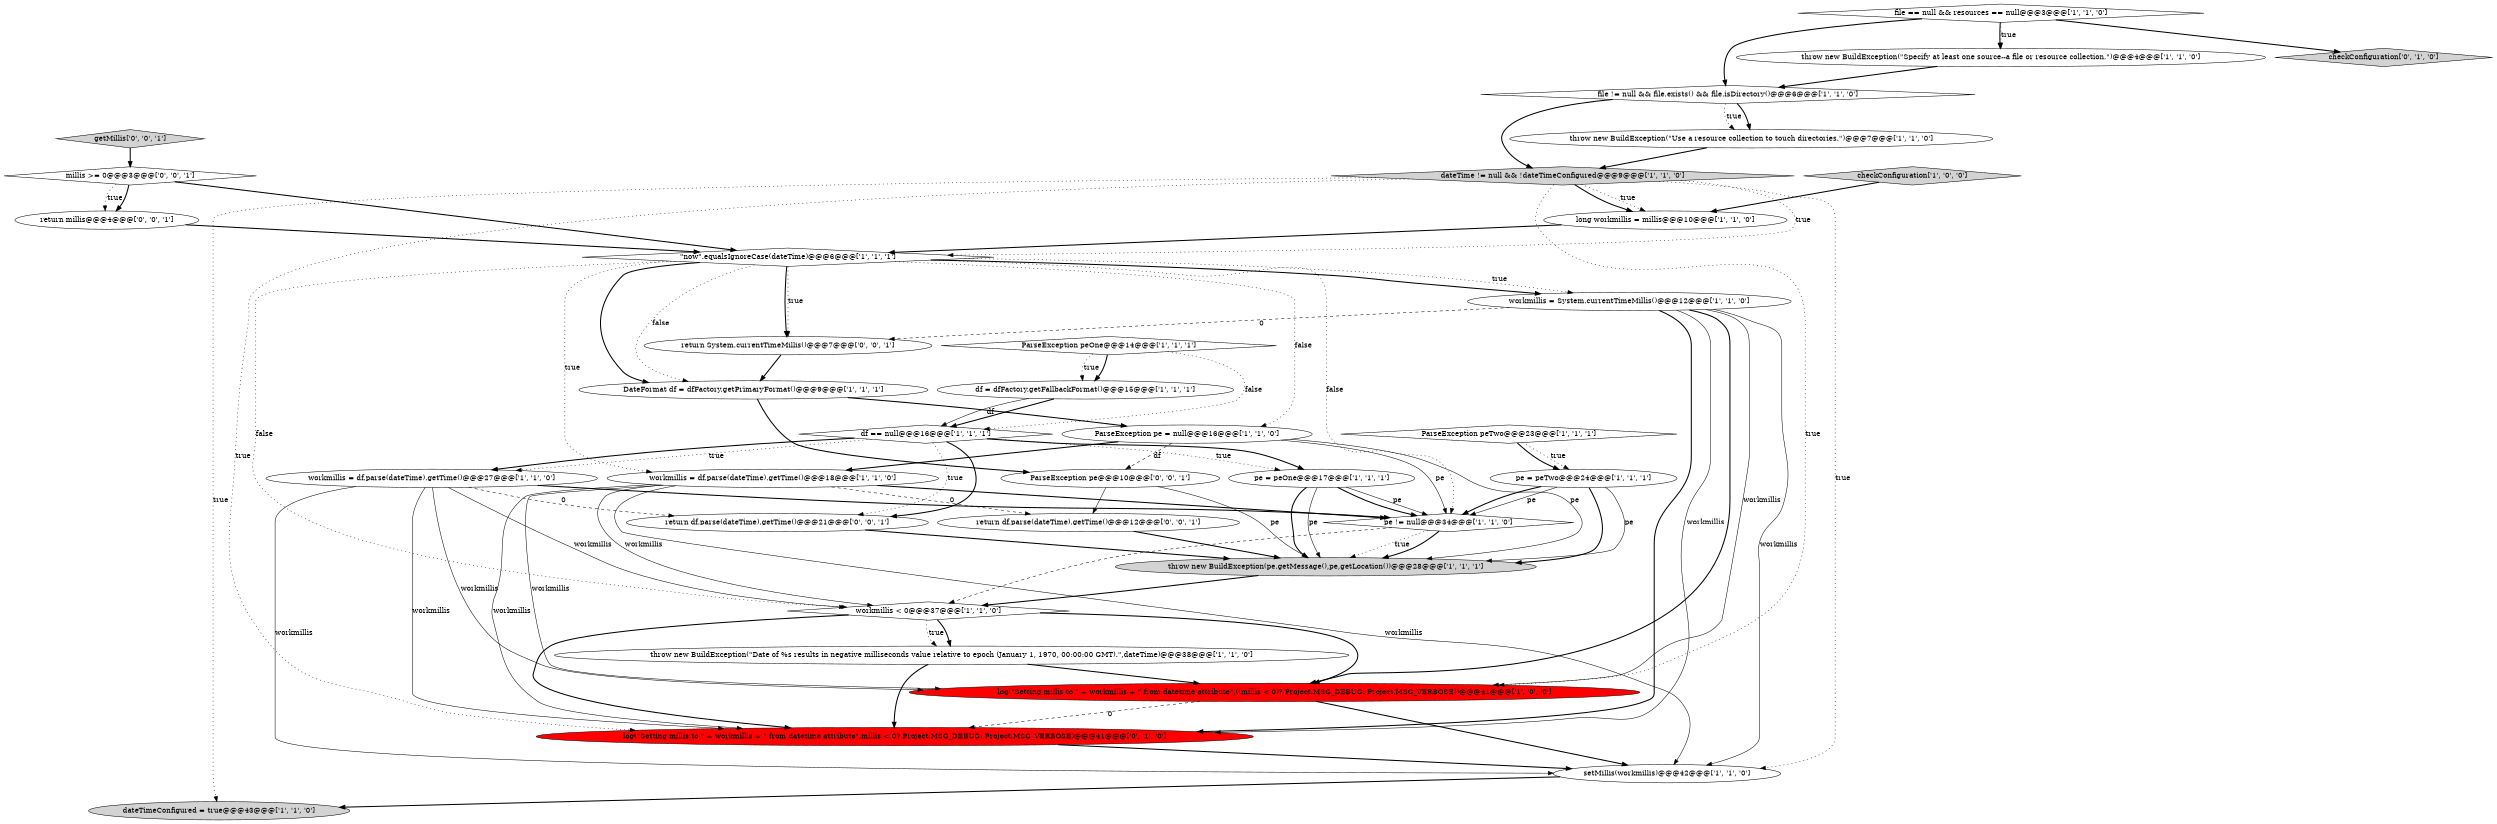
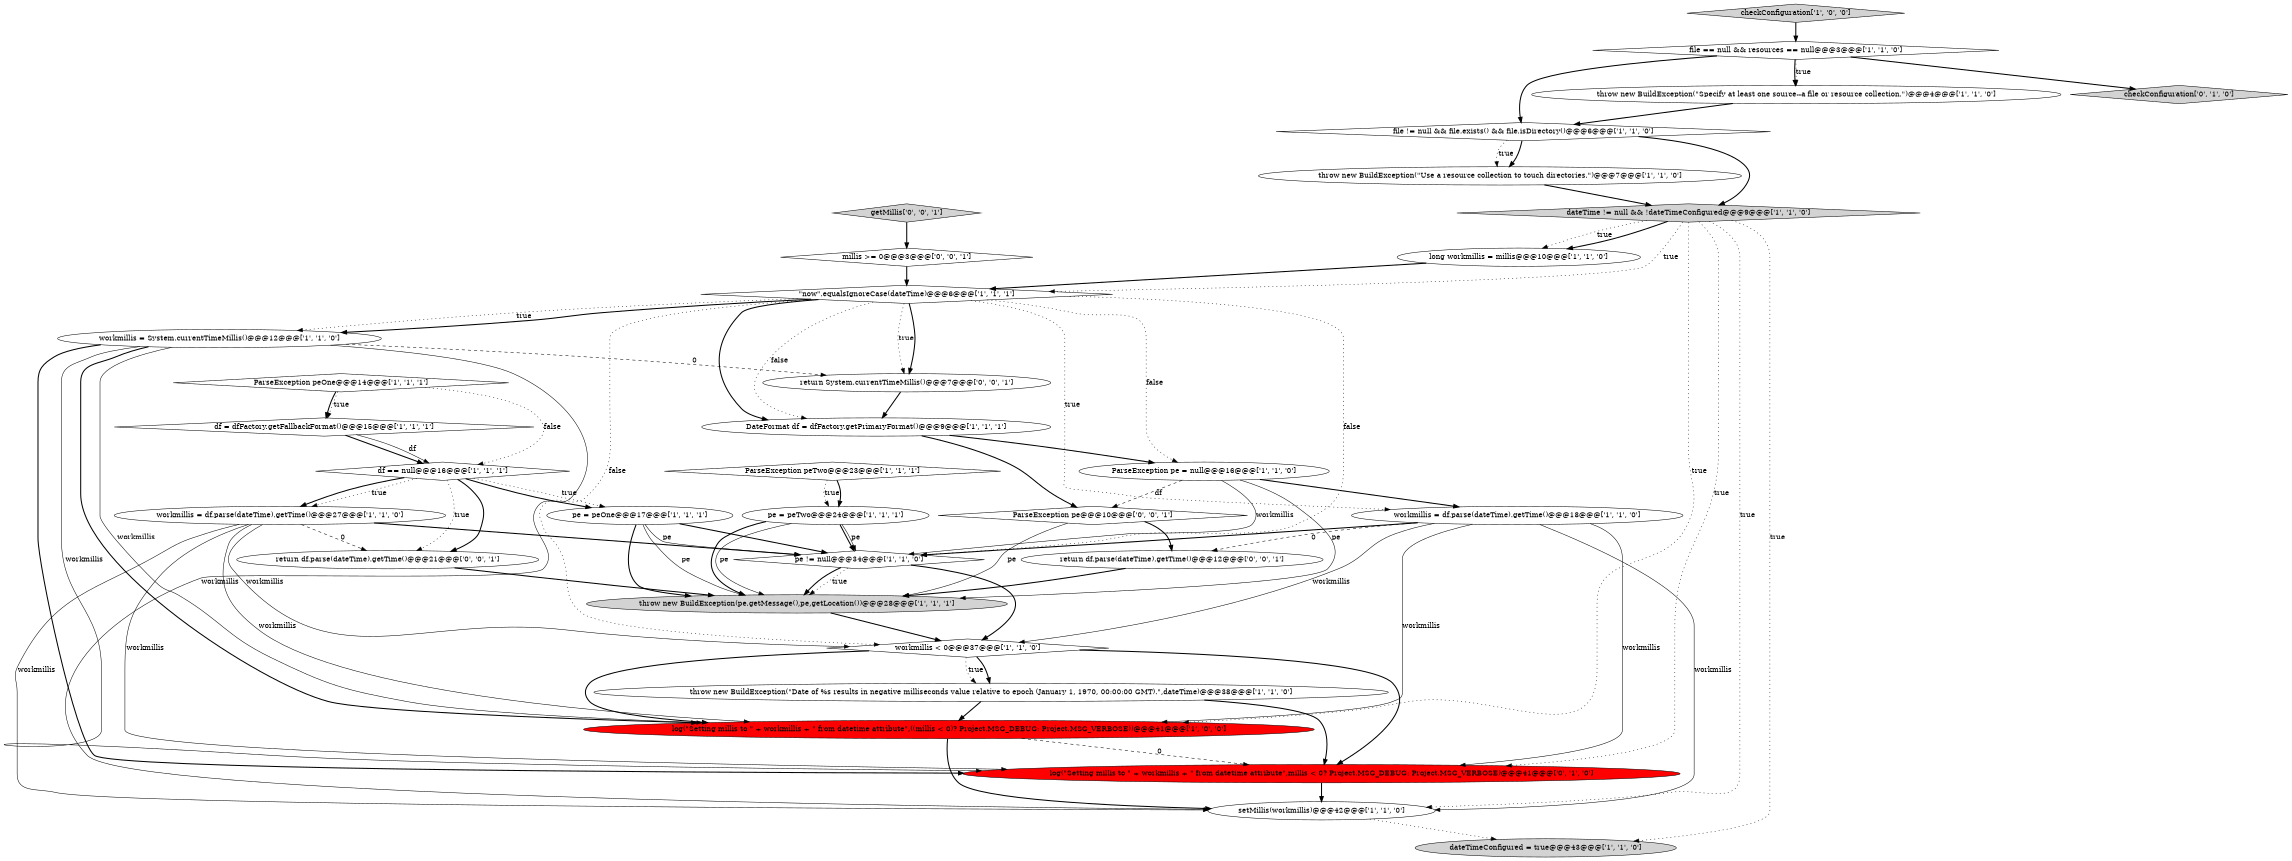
(1810, 194) -> (1796, 29)
(107, 220) -> none
(1085, 390) -> (324, 427)
(1110, 478) -> (1093, 515)
(1440, 478) -> (1275, 515)
(1101, 497) -> (1160, 530)
(1170, 549) -> (990, 582)
(952, 792) -> (1431, 829)
